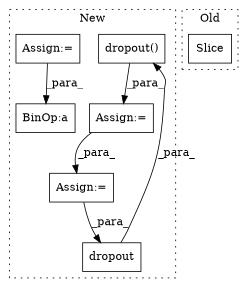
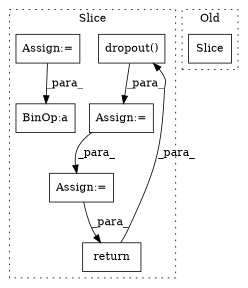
(93, 19) -> (93, 19)
(112, 257) -> (112, 257)
